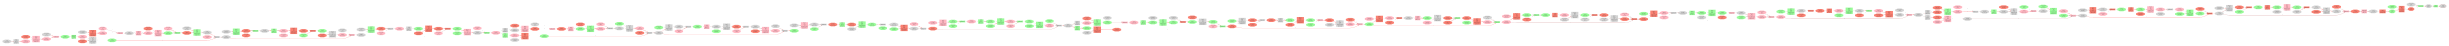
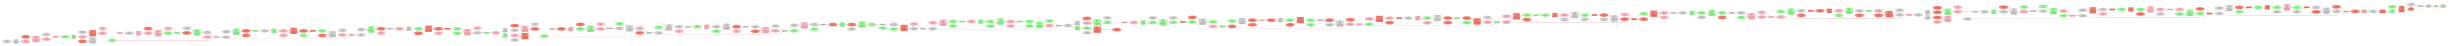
(933, 29) -> (933, 29)
